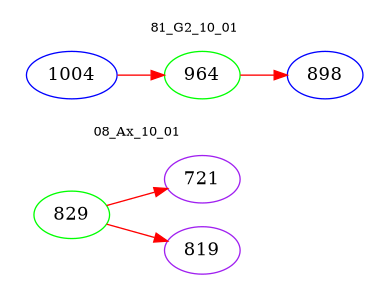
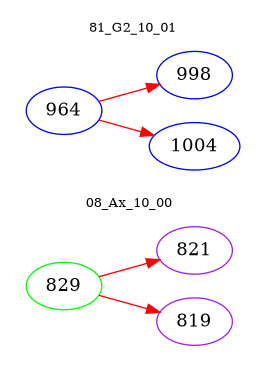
(134, 75) -> (120, 126)
(202, 75) -> (64, 111)
(325, 75) -> (195, 75)
(137, 132) -> (129, 204)
(202, 179) -> (195, 250)
